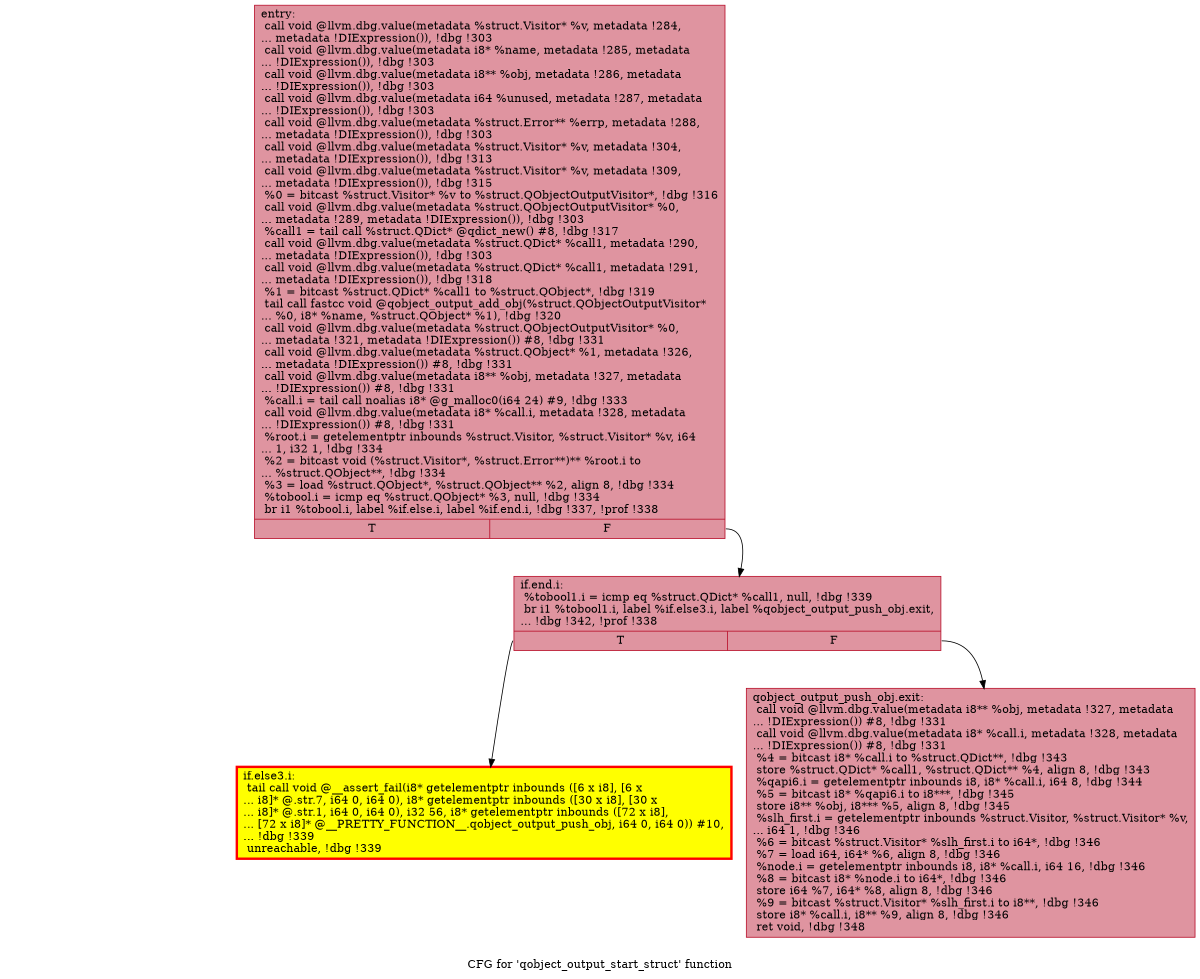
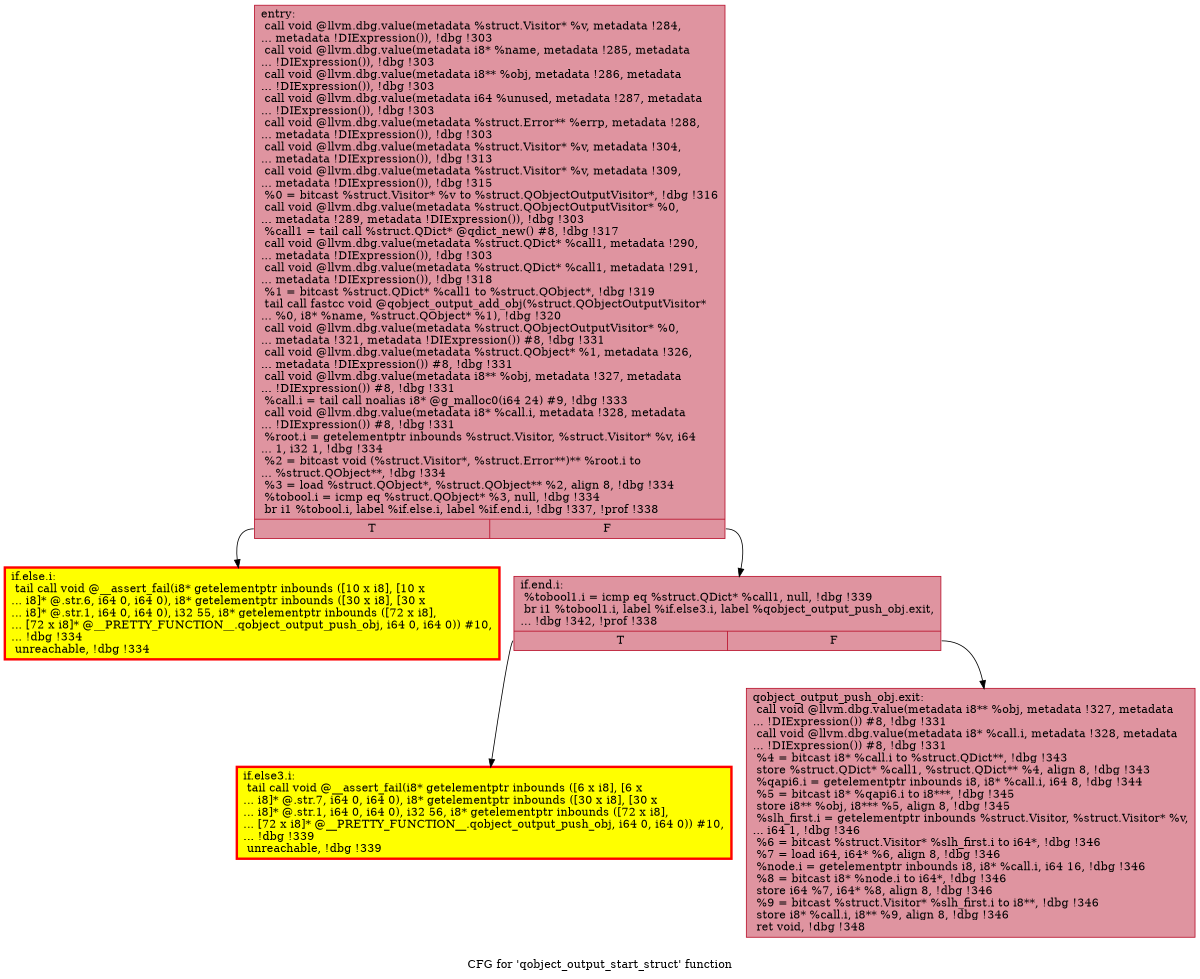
none -> (252, 613)
